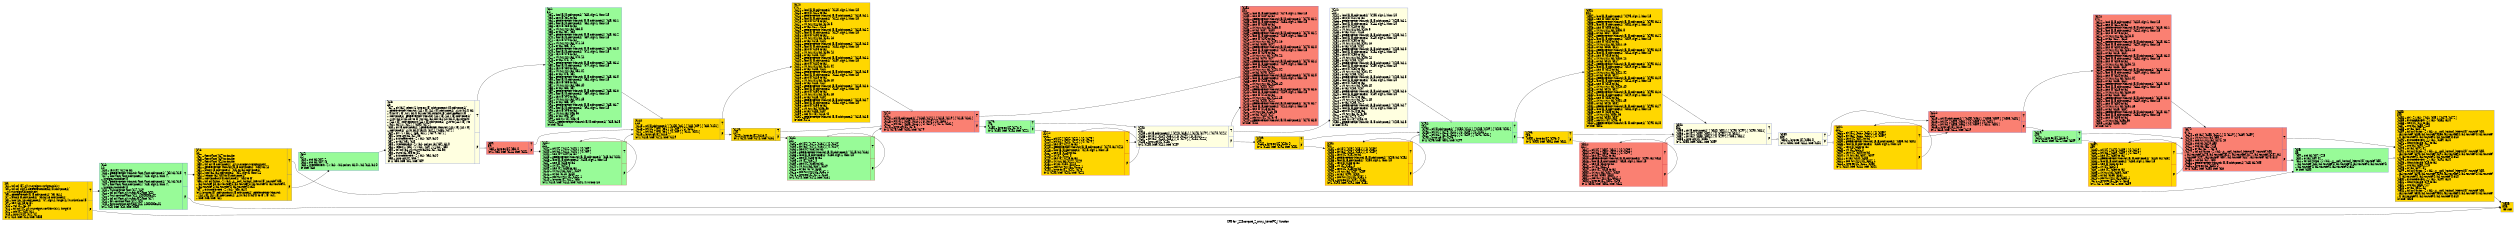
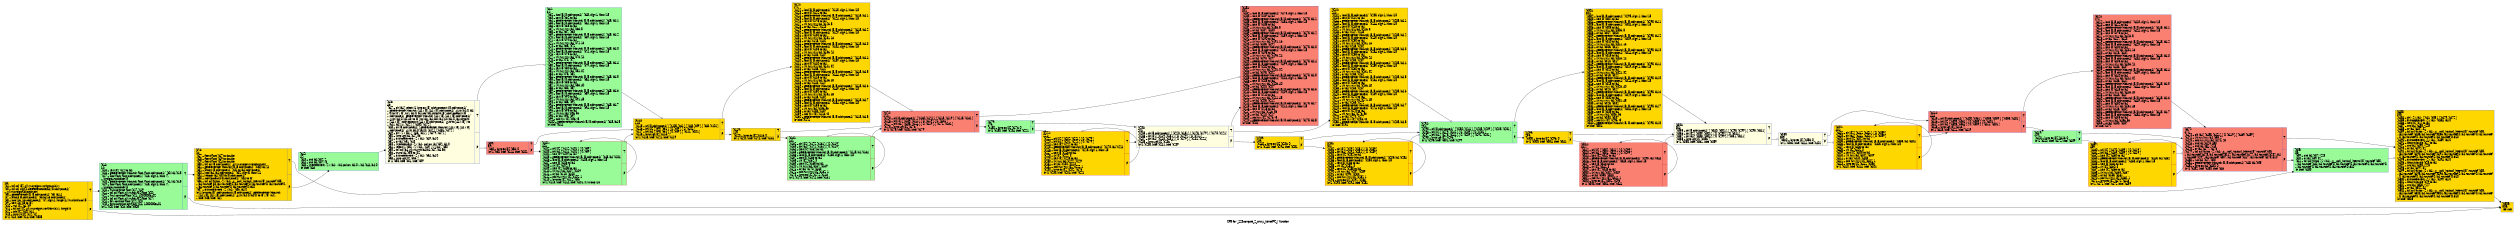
(1369, 68) -> (1369, 68)
(502, 71) -> (503, 71)
